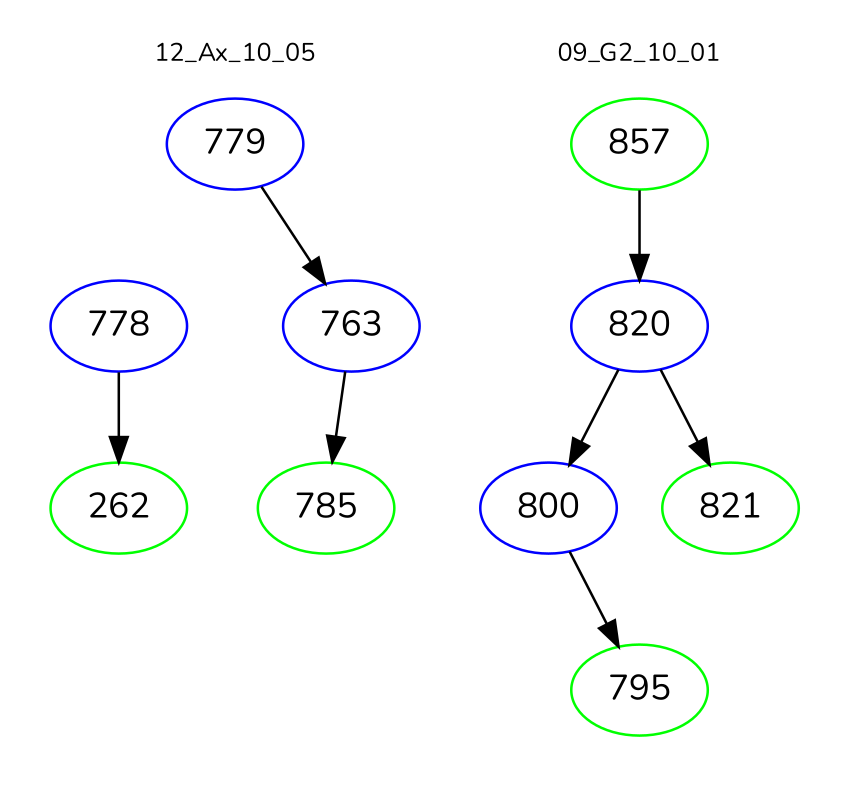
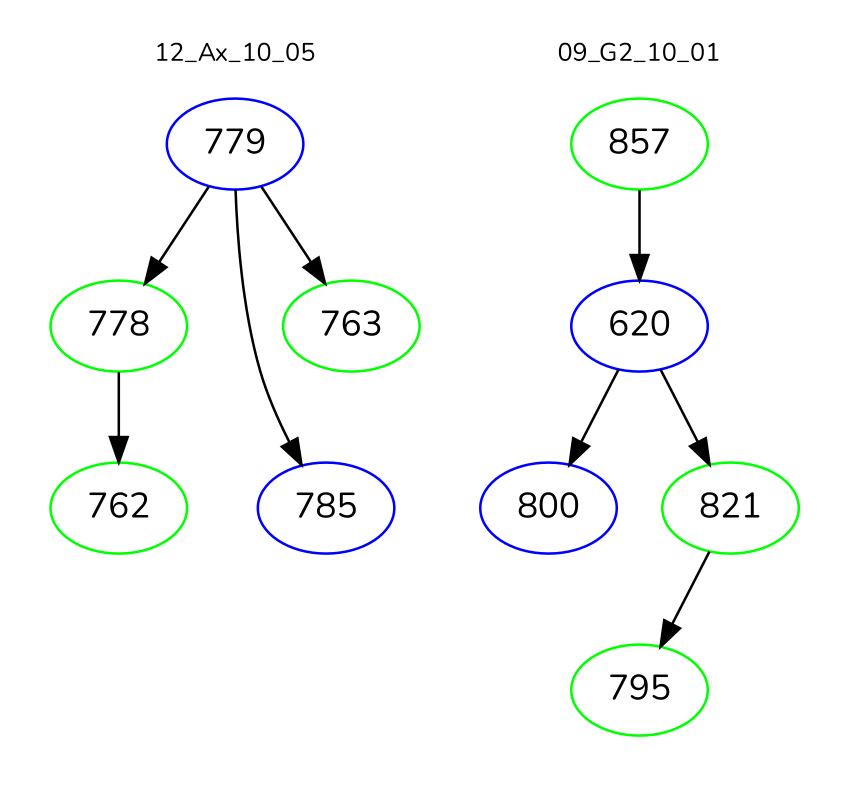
none -> (184, 224)
(119, 326) -> (119, 326)
(351, 326) -> (351, 326)
(640, 326) -> (640, 326)
(341, 404) -> (248, 319)
(119, 508) -> (119, 508)
(326, 508) -> (326, 508)
(588, 588) -> (691, 588)
